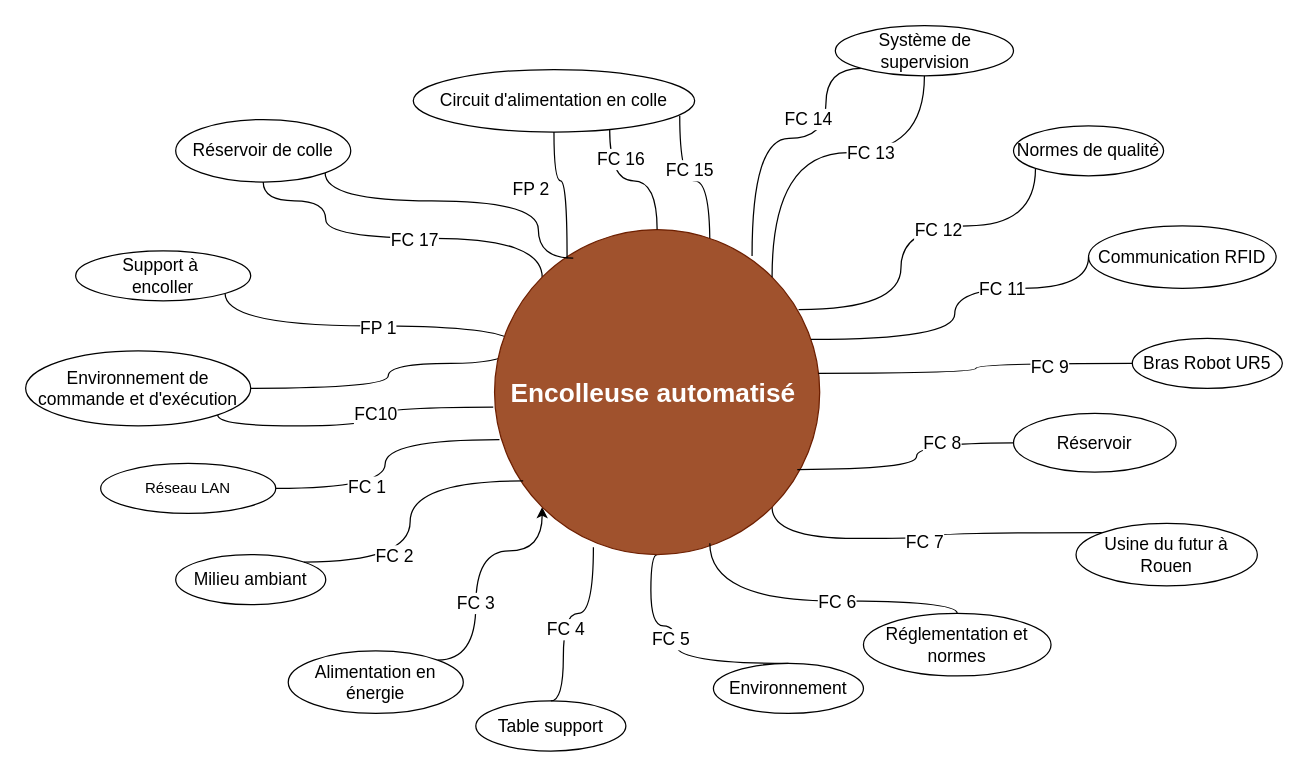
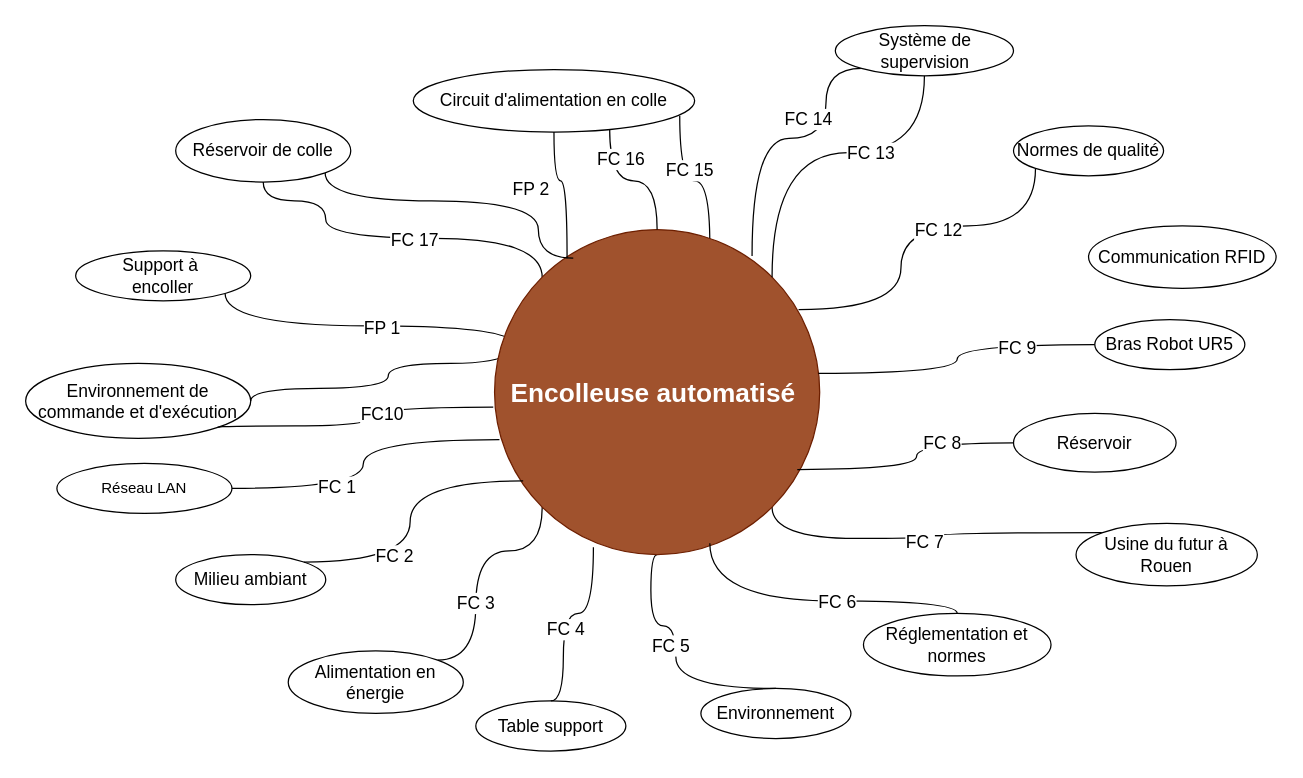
(954, 315) -> none
(1207, 363) -> (1169, 344)
(138, 388) -> (138, 401)
(188, 488) -> (144, 488)
(538, 536) -> (538, 532)
(788, 688) -> (776, 713)
